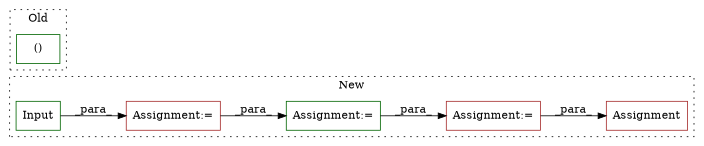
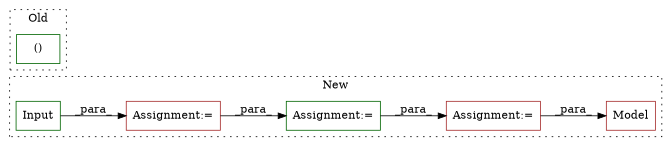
(647, 116) -> (631, 116)
